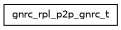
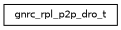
(61, 15) -> (61, 15)
